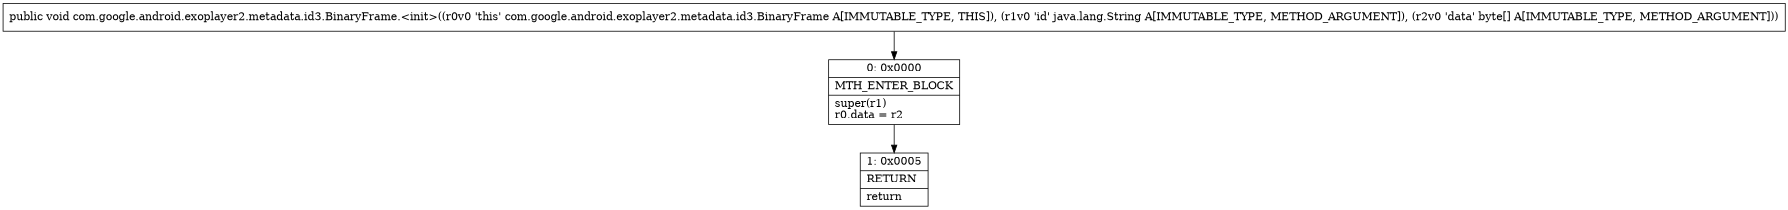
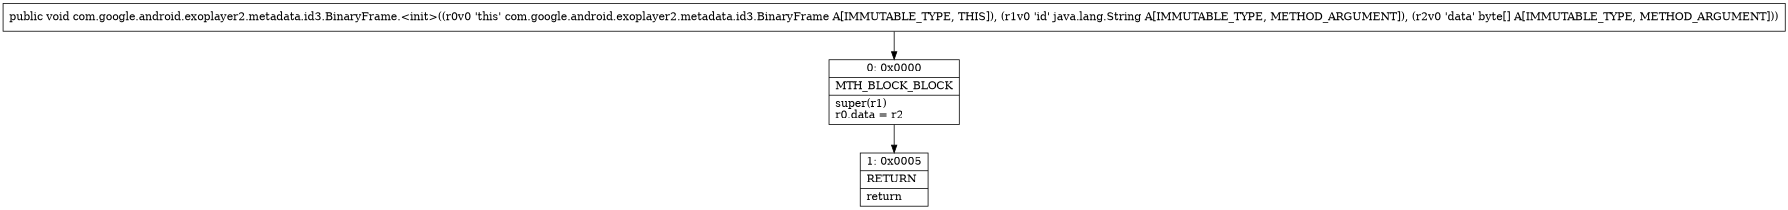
(894, 86) -> (894, 86)
